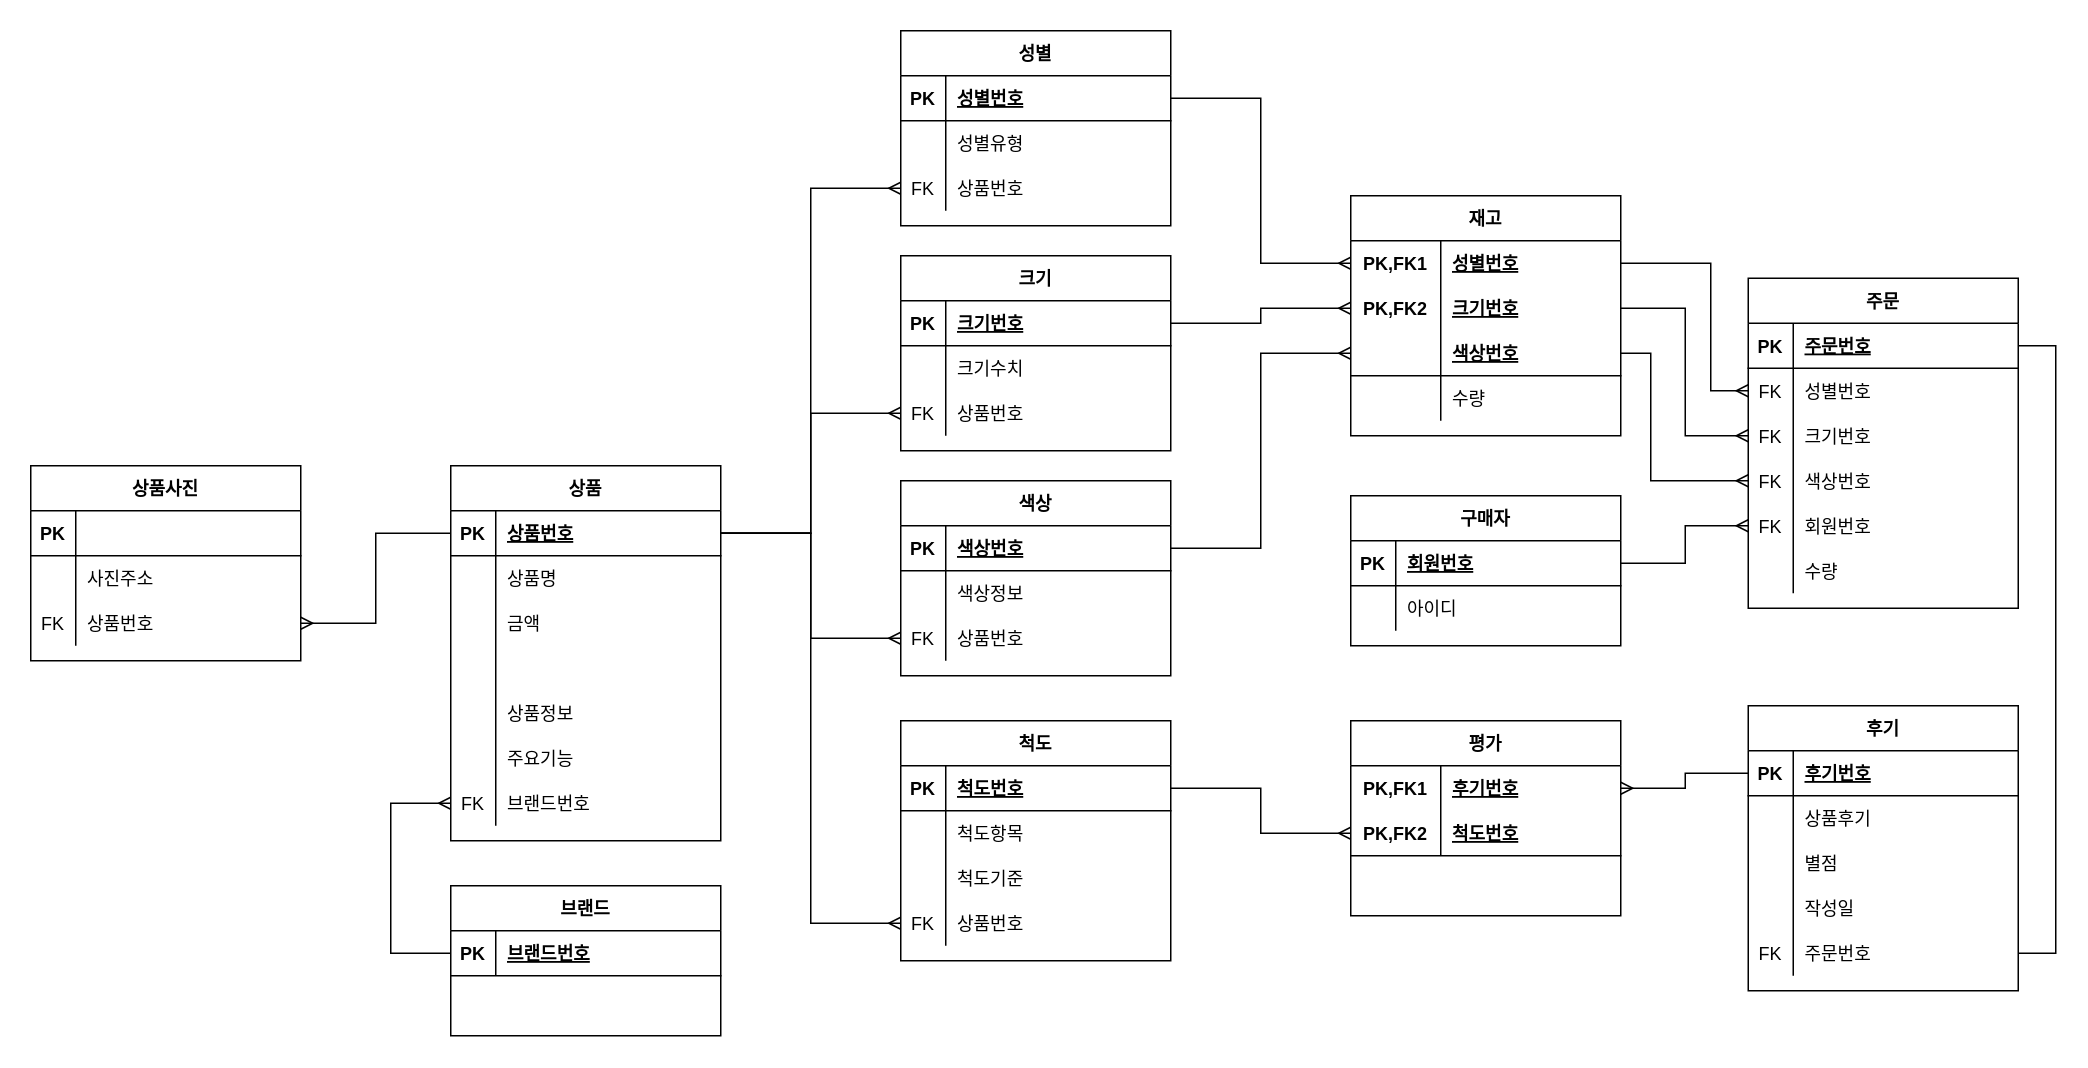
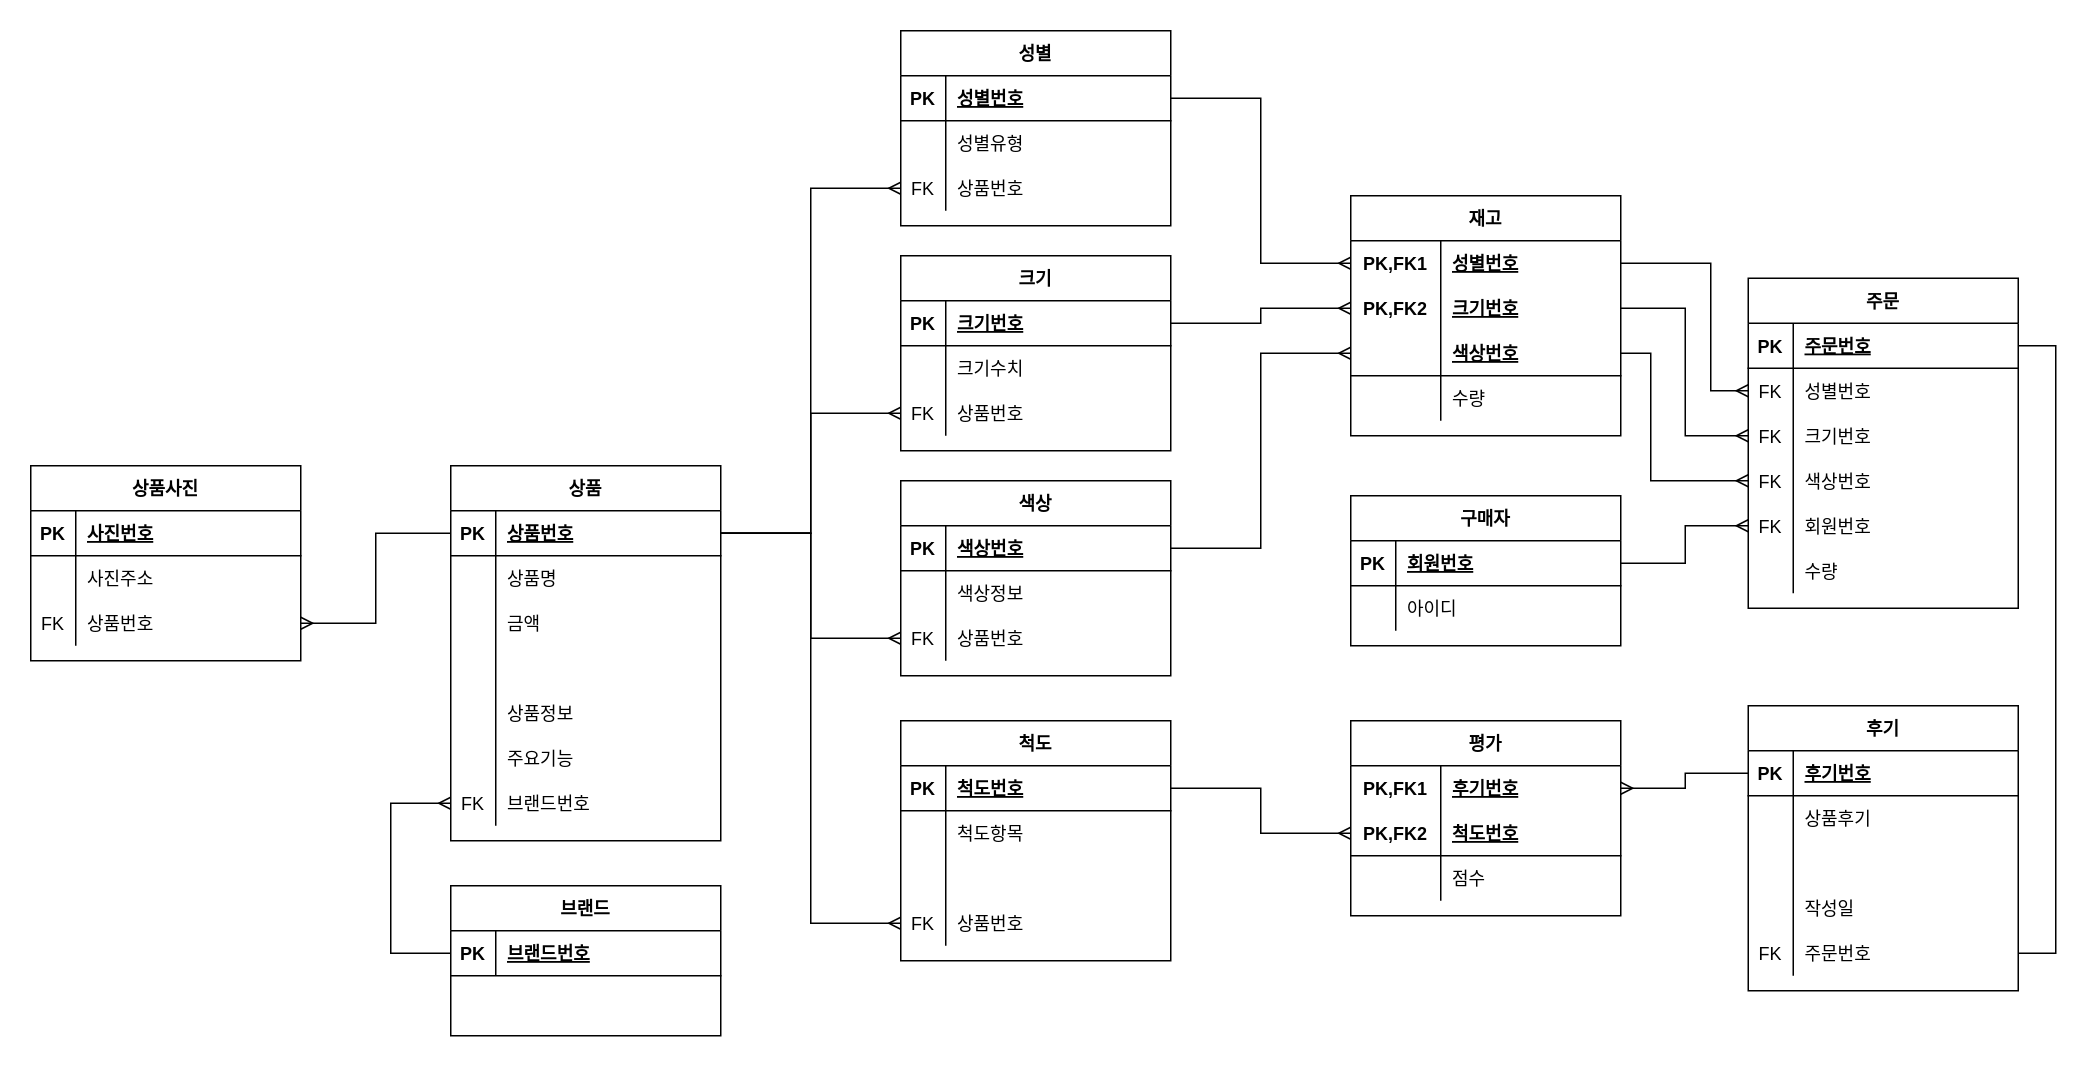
none -> (188, 533)
(1906, 863) -> none
(1058, 878) -> none
none -> (1531, 878)
